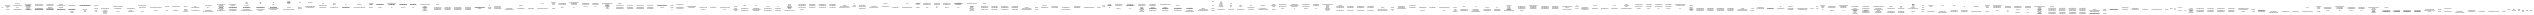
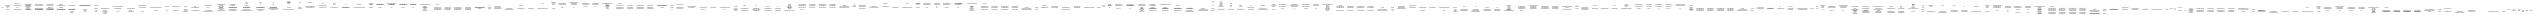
(2482, 11) -> none
